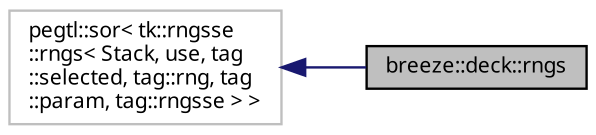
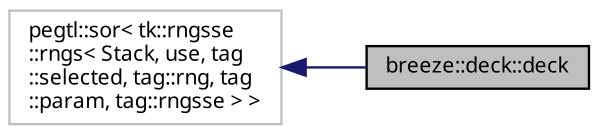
(477, 67) -> (478, 67)
